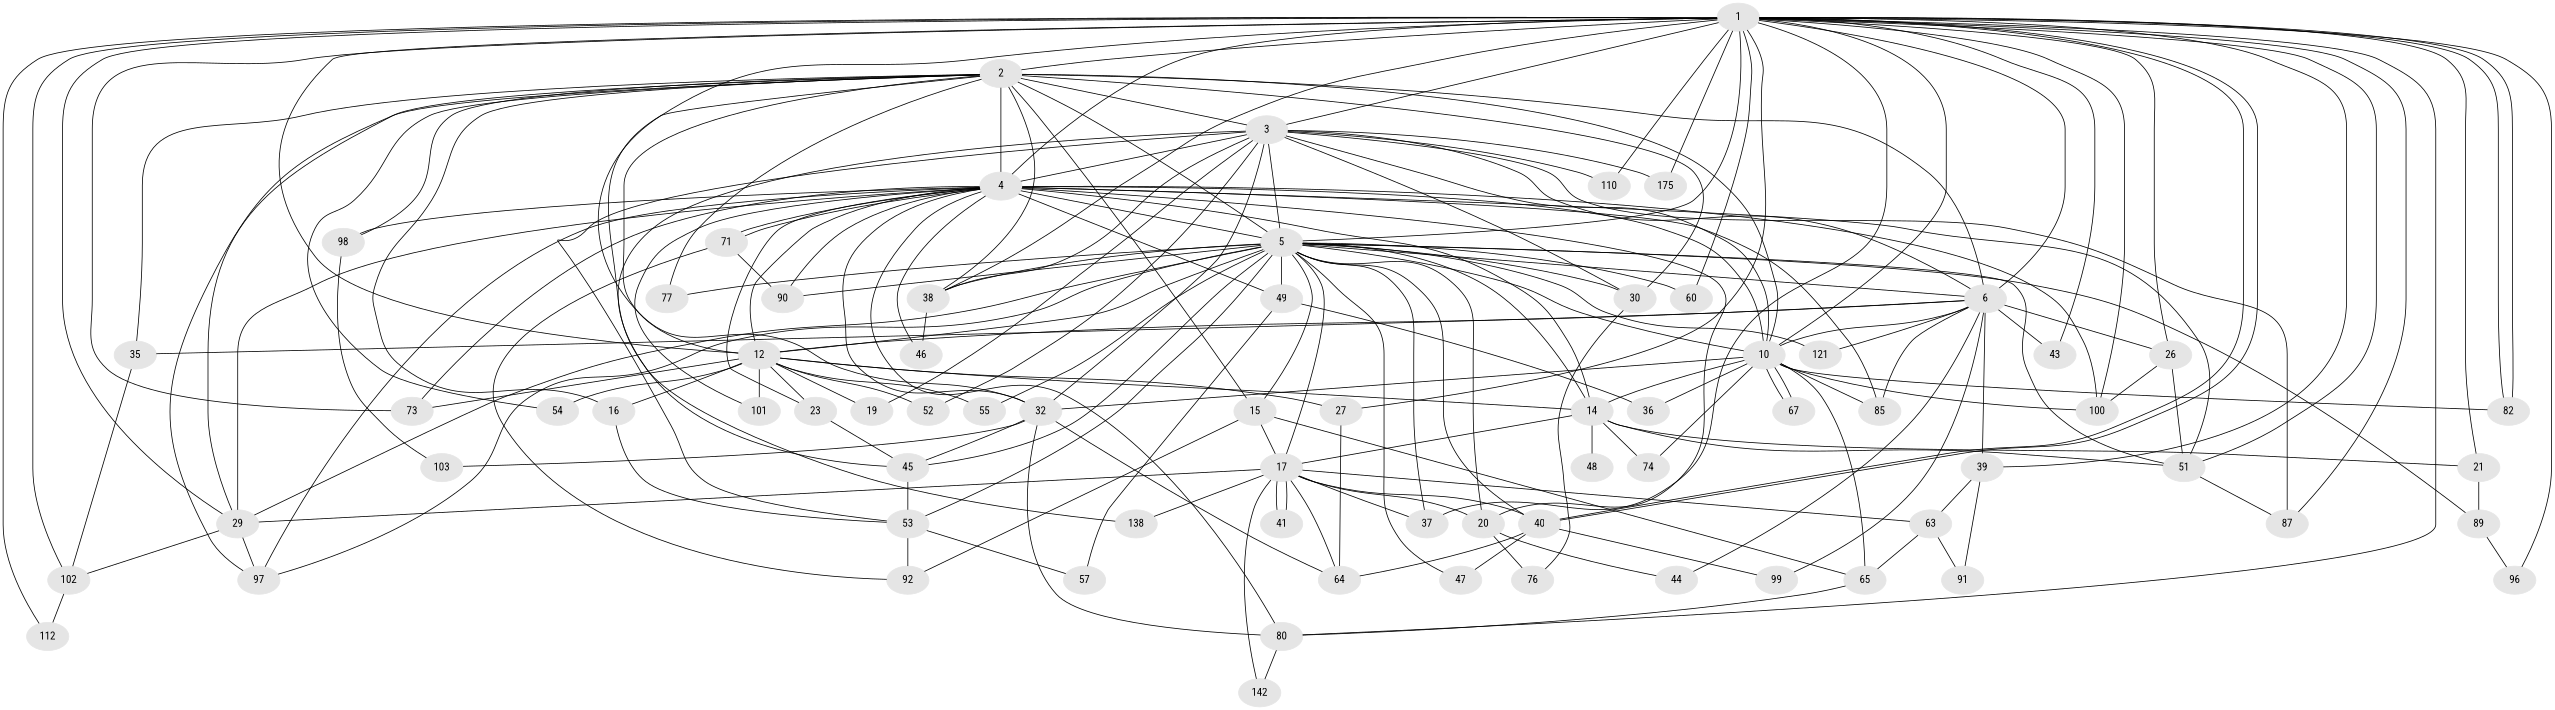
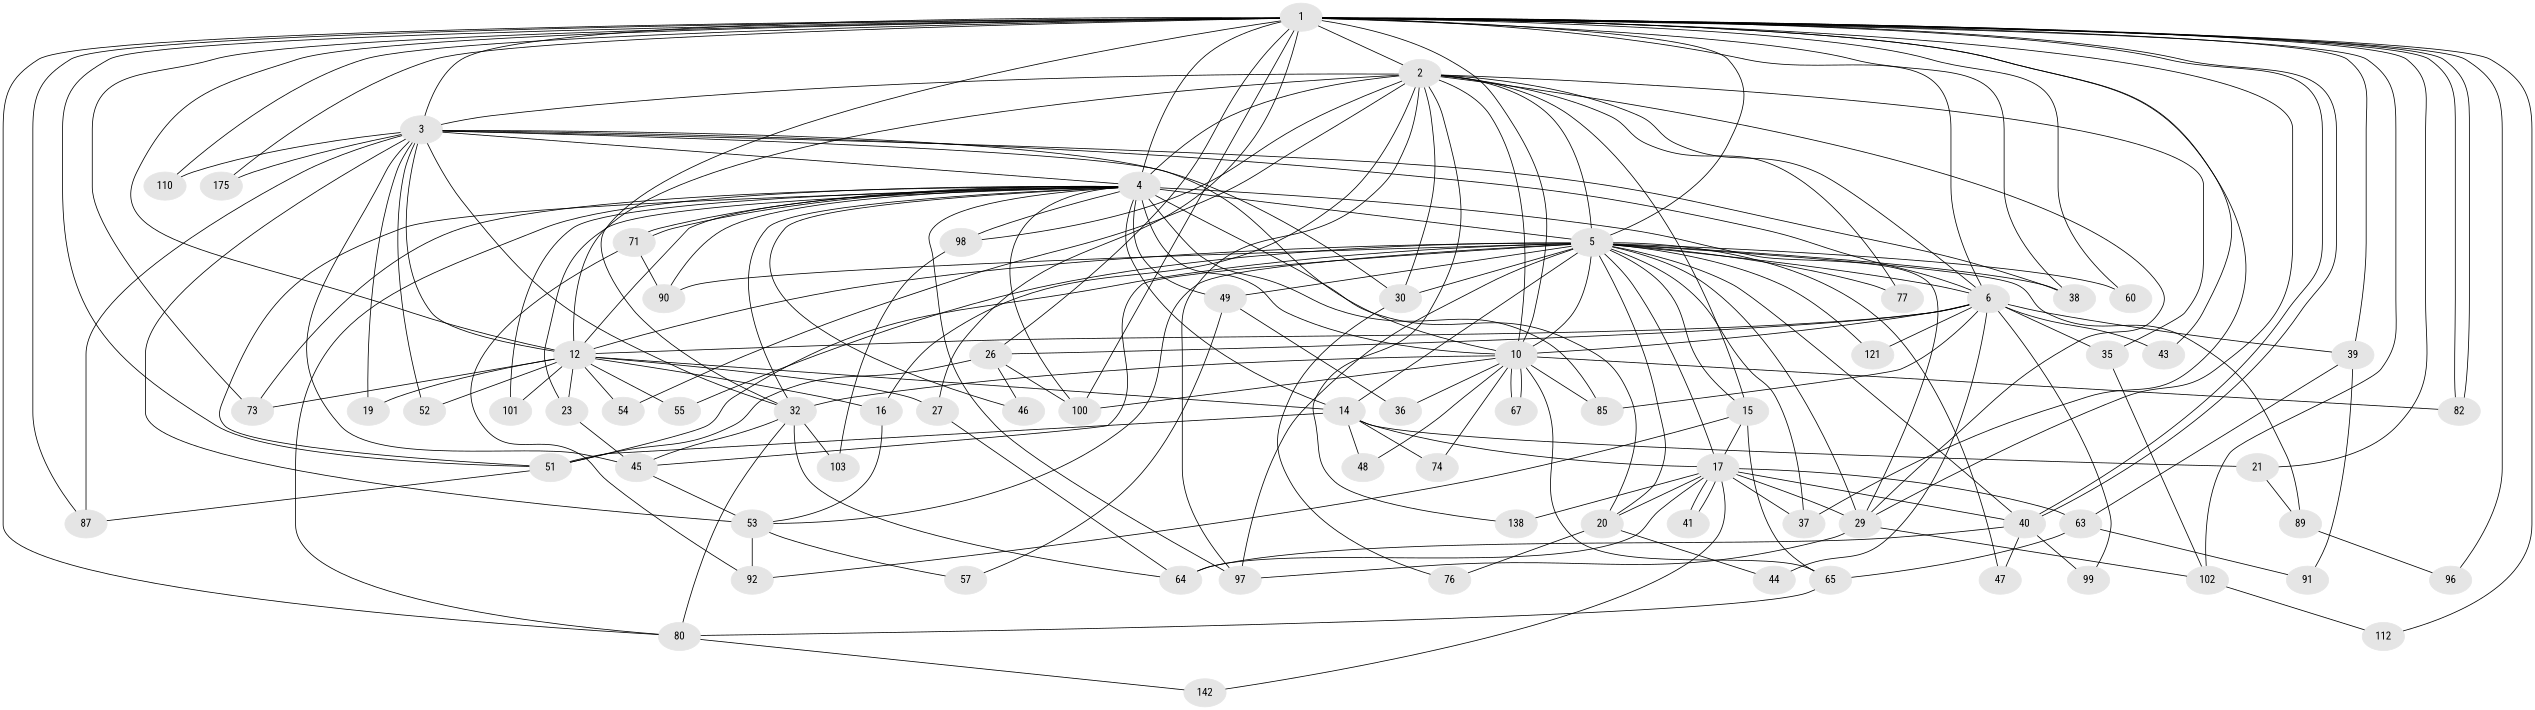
(1274, 184) -> (420, 293)
(1028, 203) -> none
(925, 327) -> (1007, 383)
(1676, 379) -> (1443, 415)
